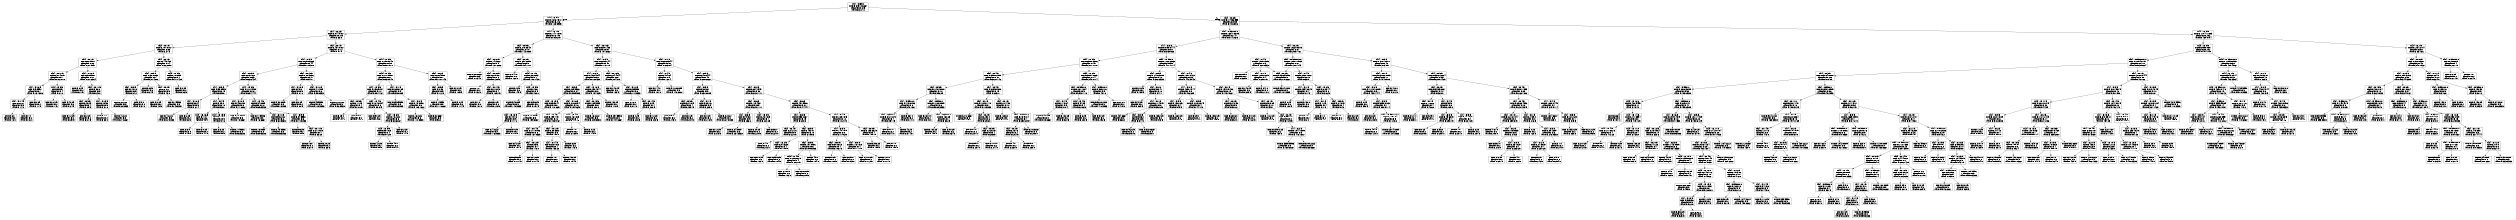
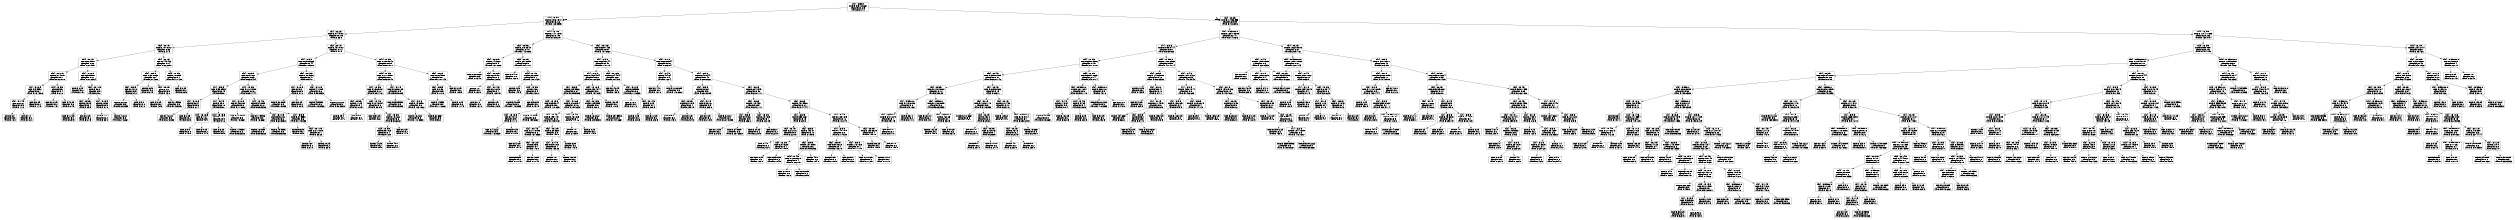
(906, 132) -> none
(1031, 132) -> (1031, 132)
(2120, 132) -> (2130, 138)
